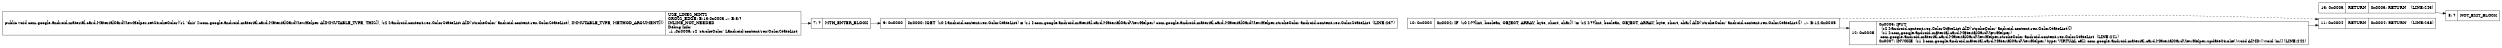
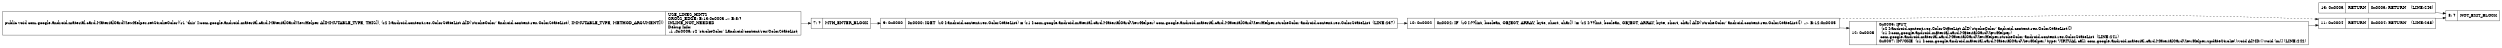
none -> (2439, 18)
none -> (1401, 23)
